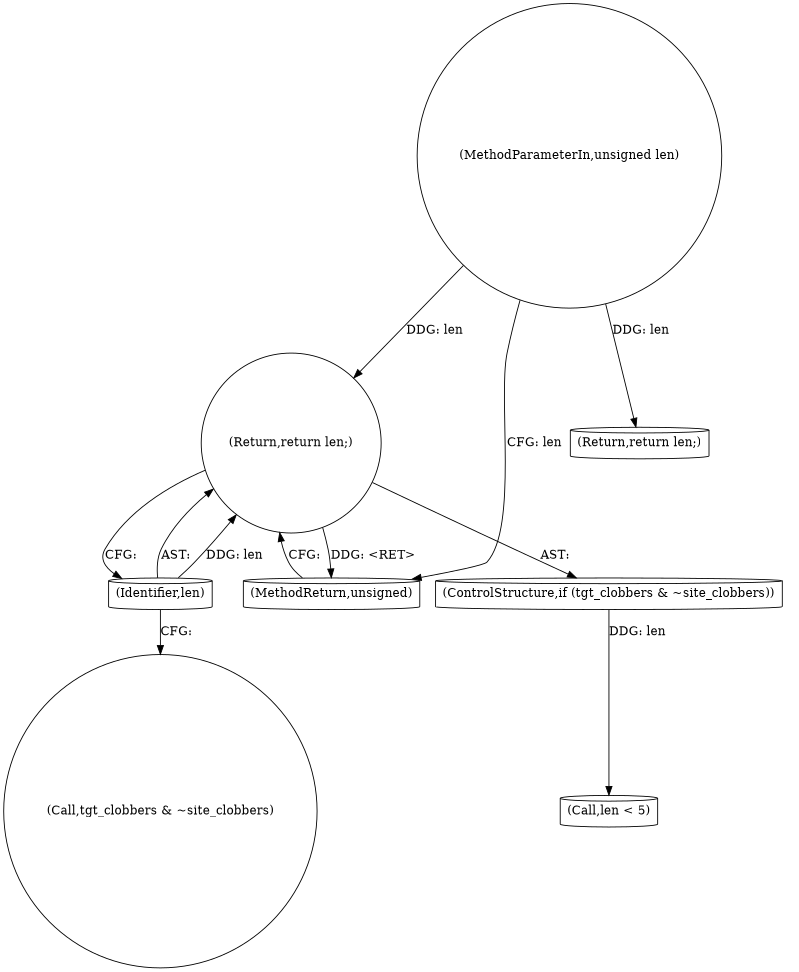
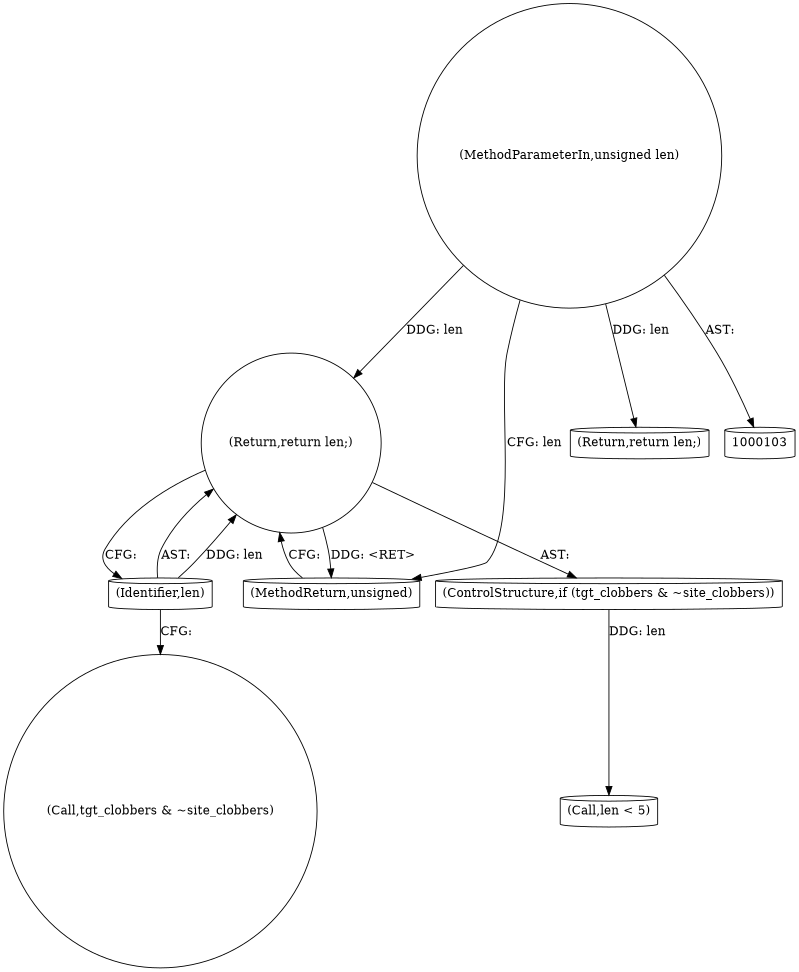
none -> (760, 443)
